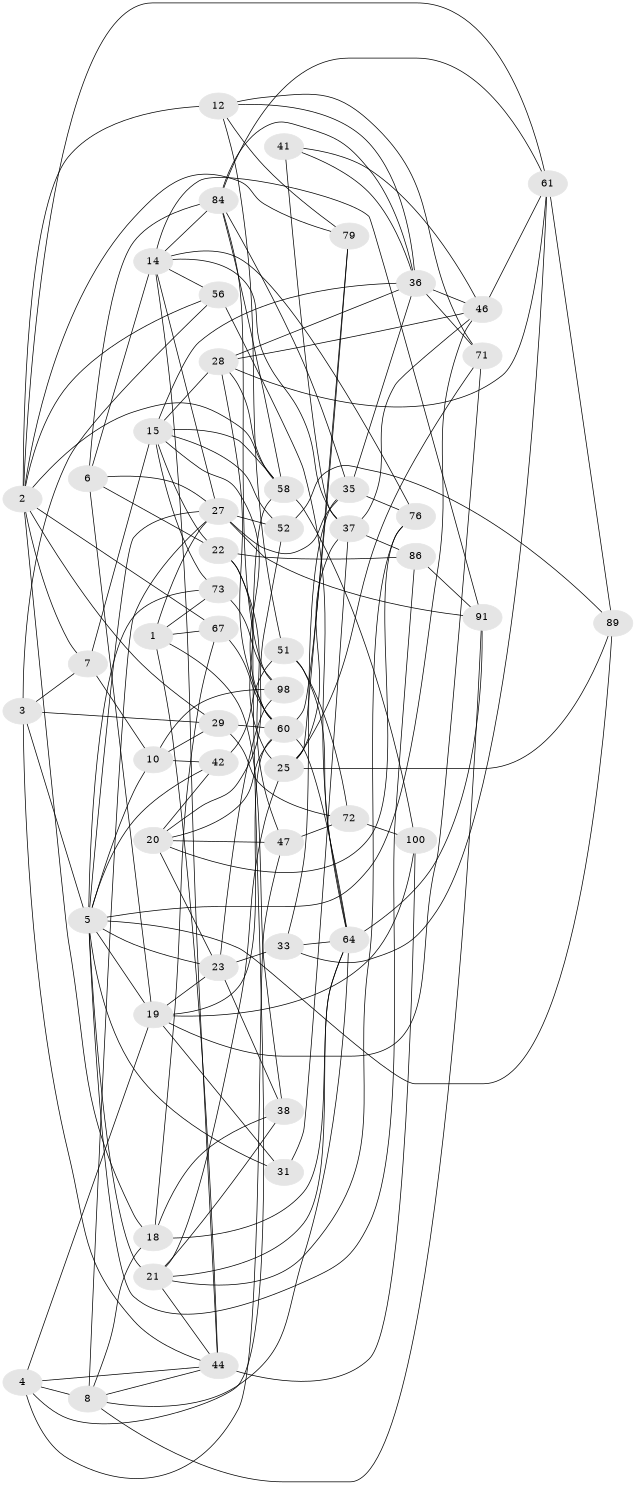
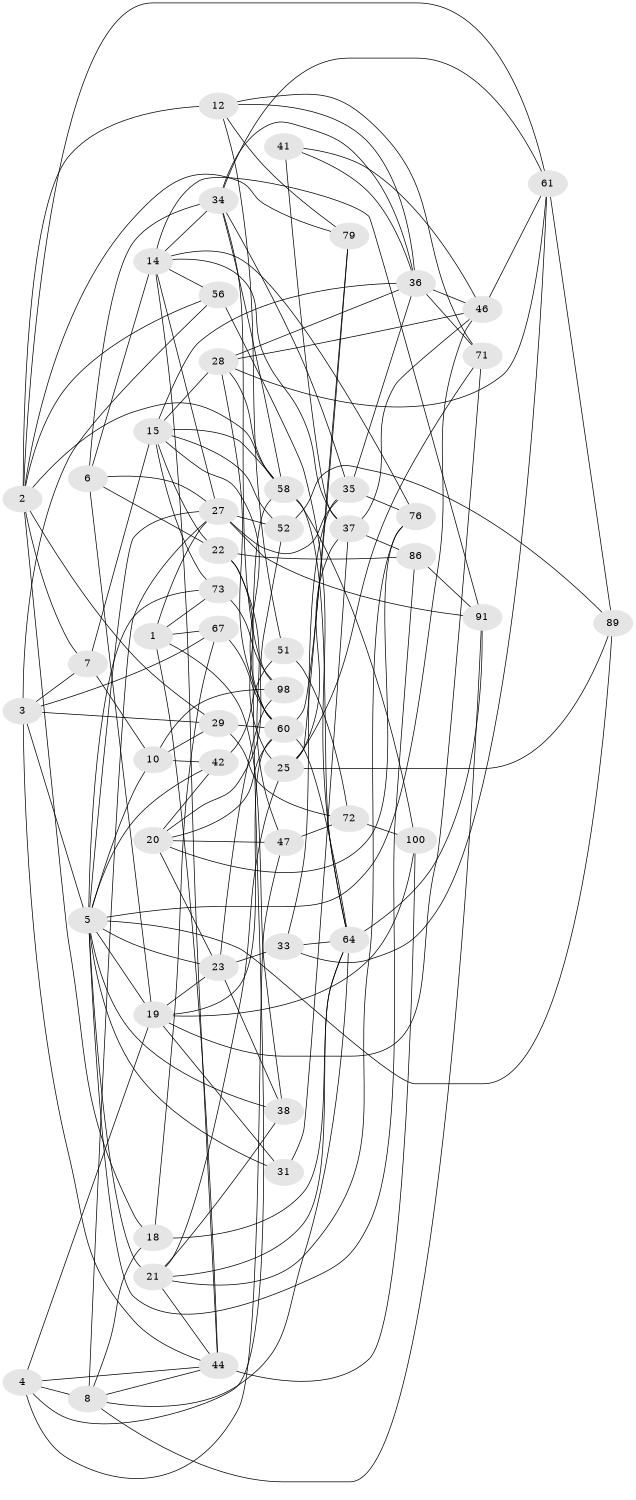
(219, 200) -> (219, 200)
(112, 558) -> (121, 679)
(325, 792) -> (325, 712)
(198, 1157) -> (148, 1049)
